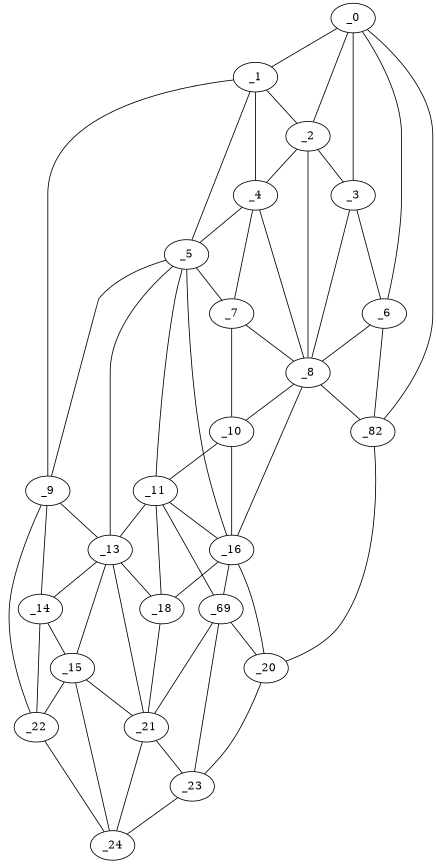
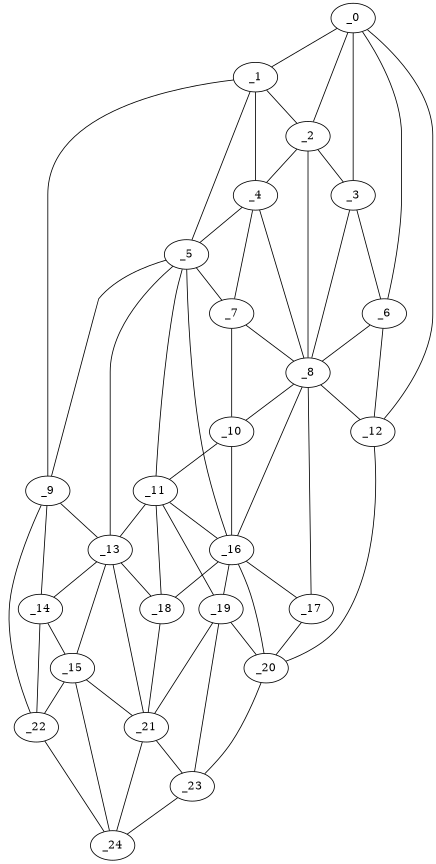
(373, 432) -> (373, 432)
(221, 609) -> (221, 609)
none -> (311, 609)
